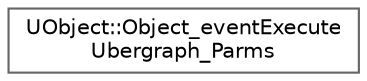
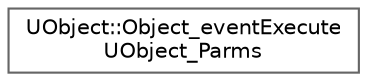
(184, 41) -> (184, 41)
